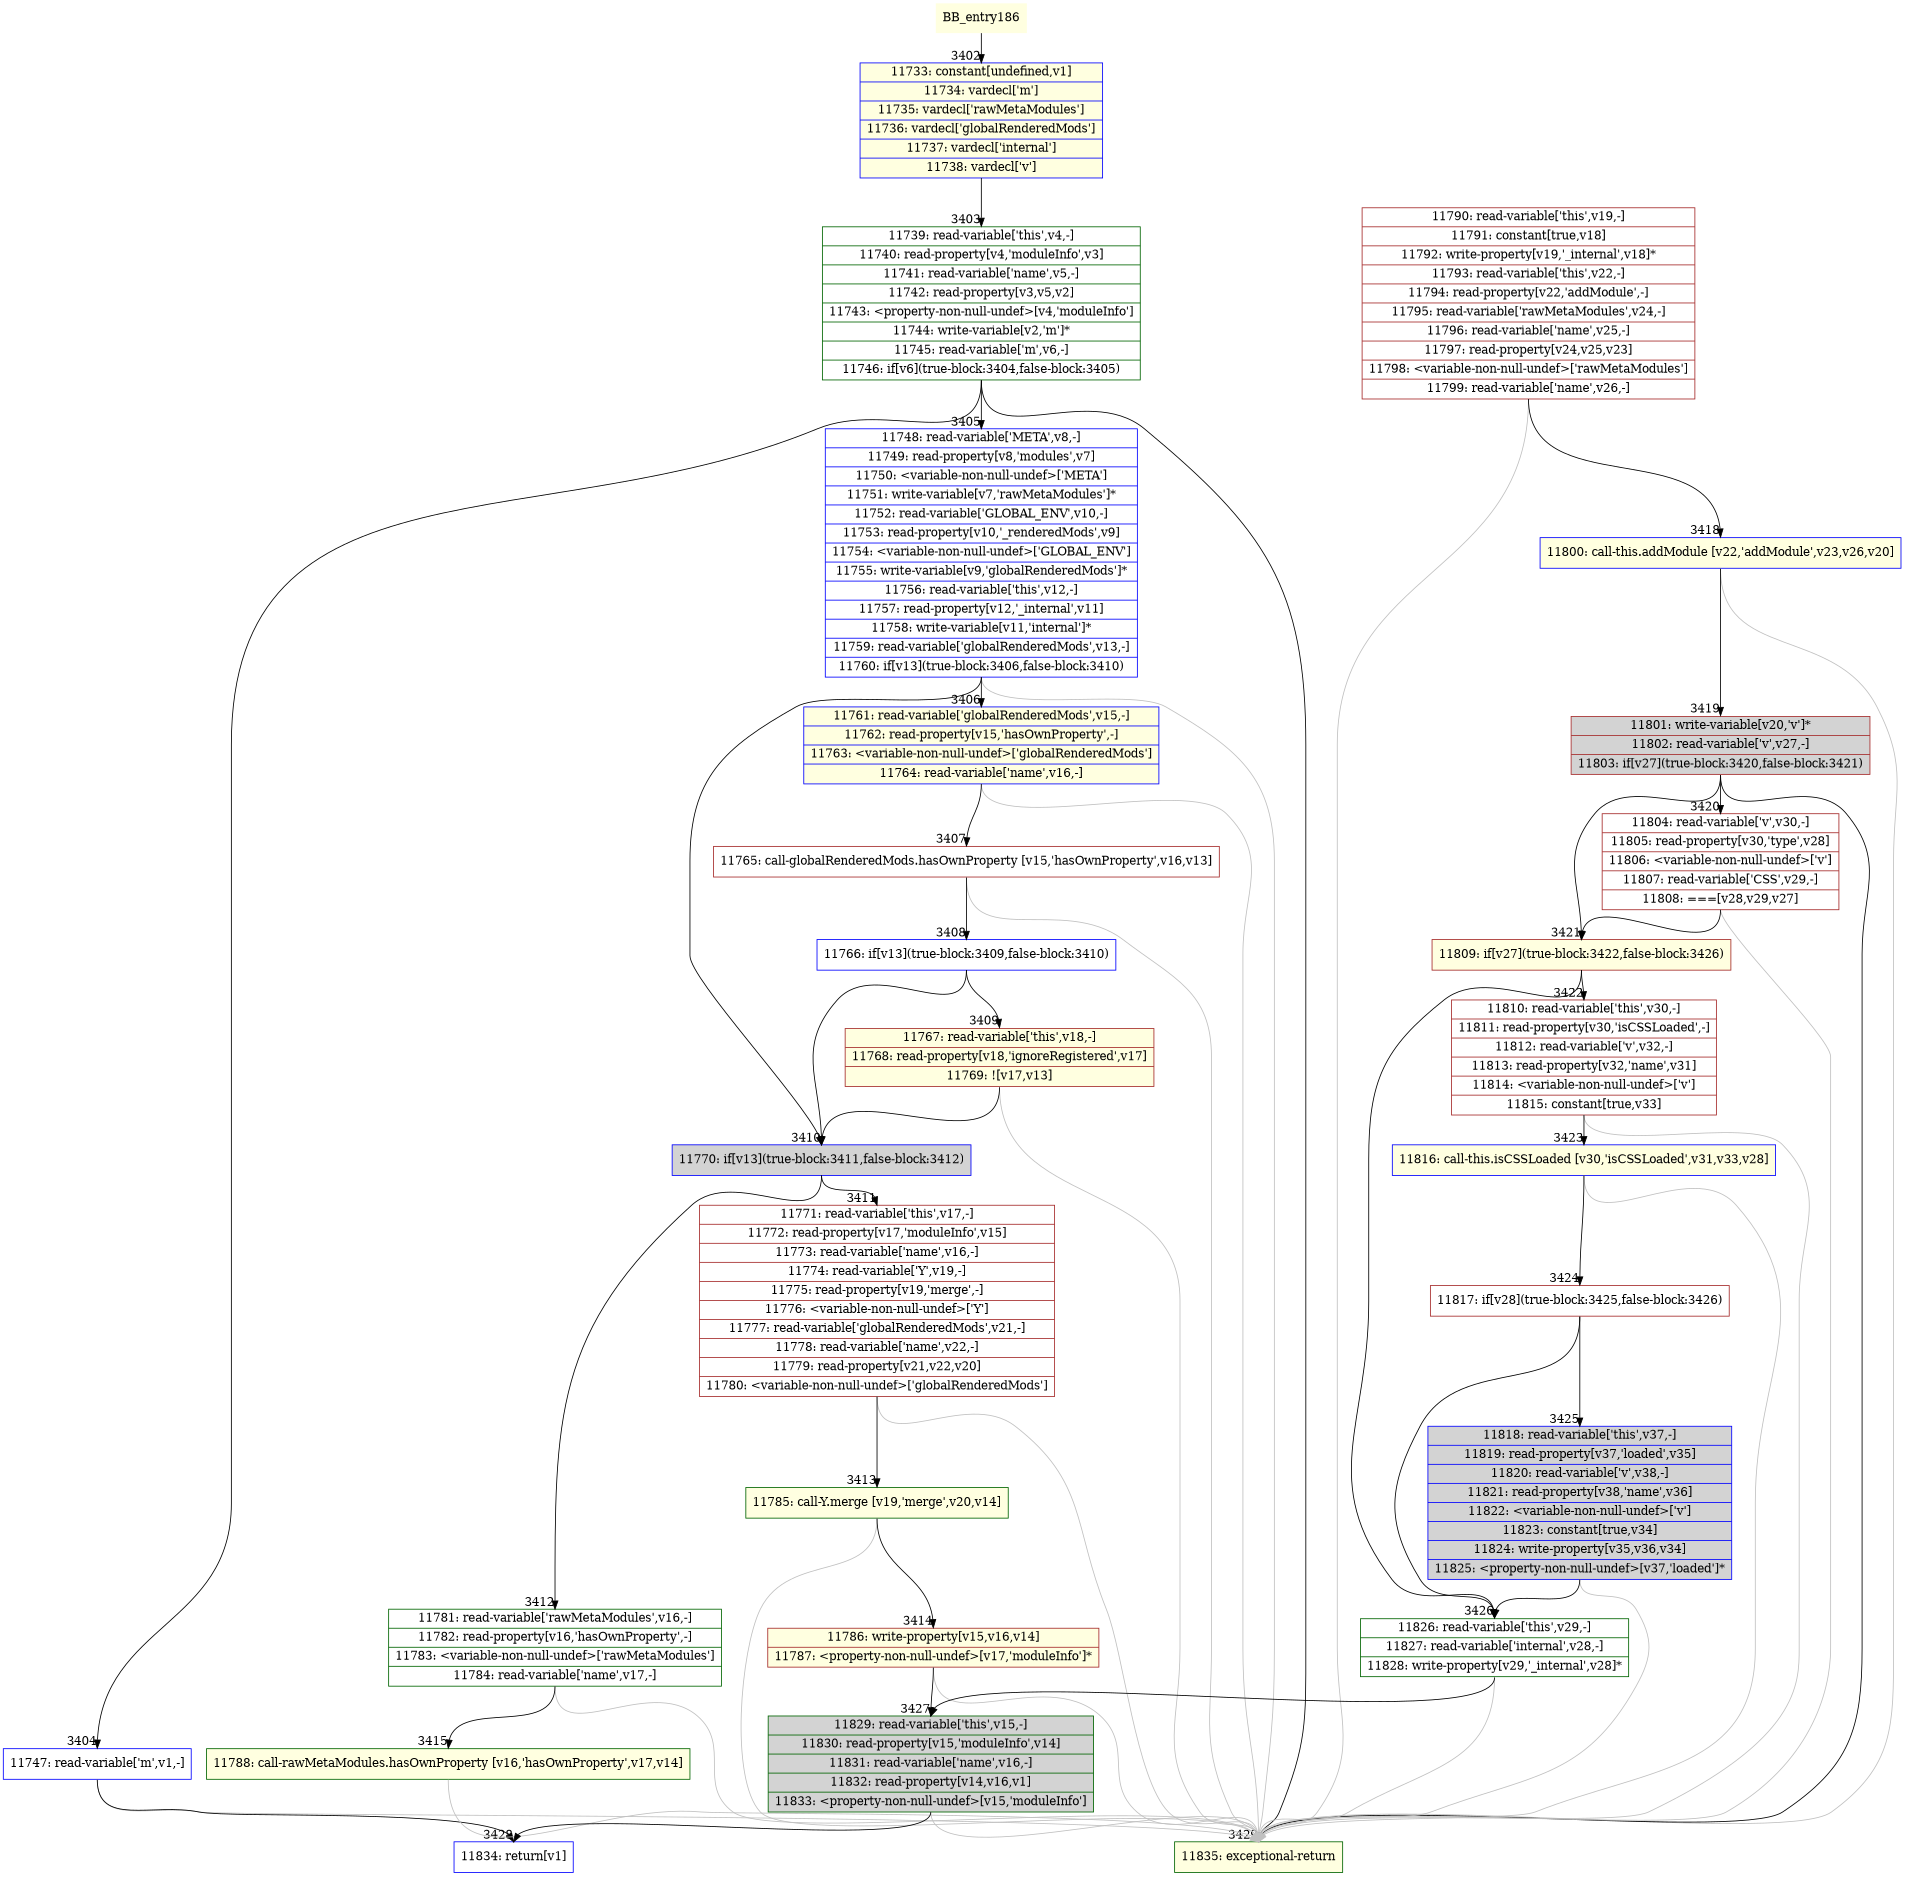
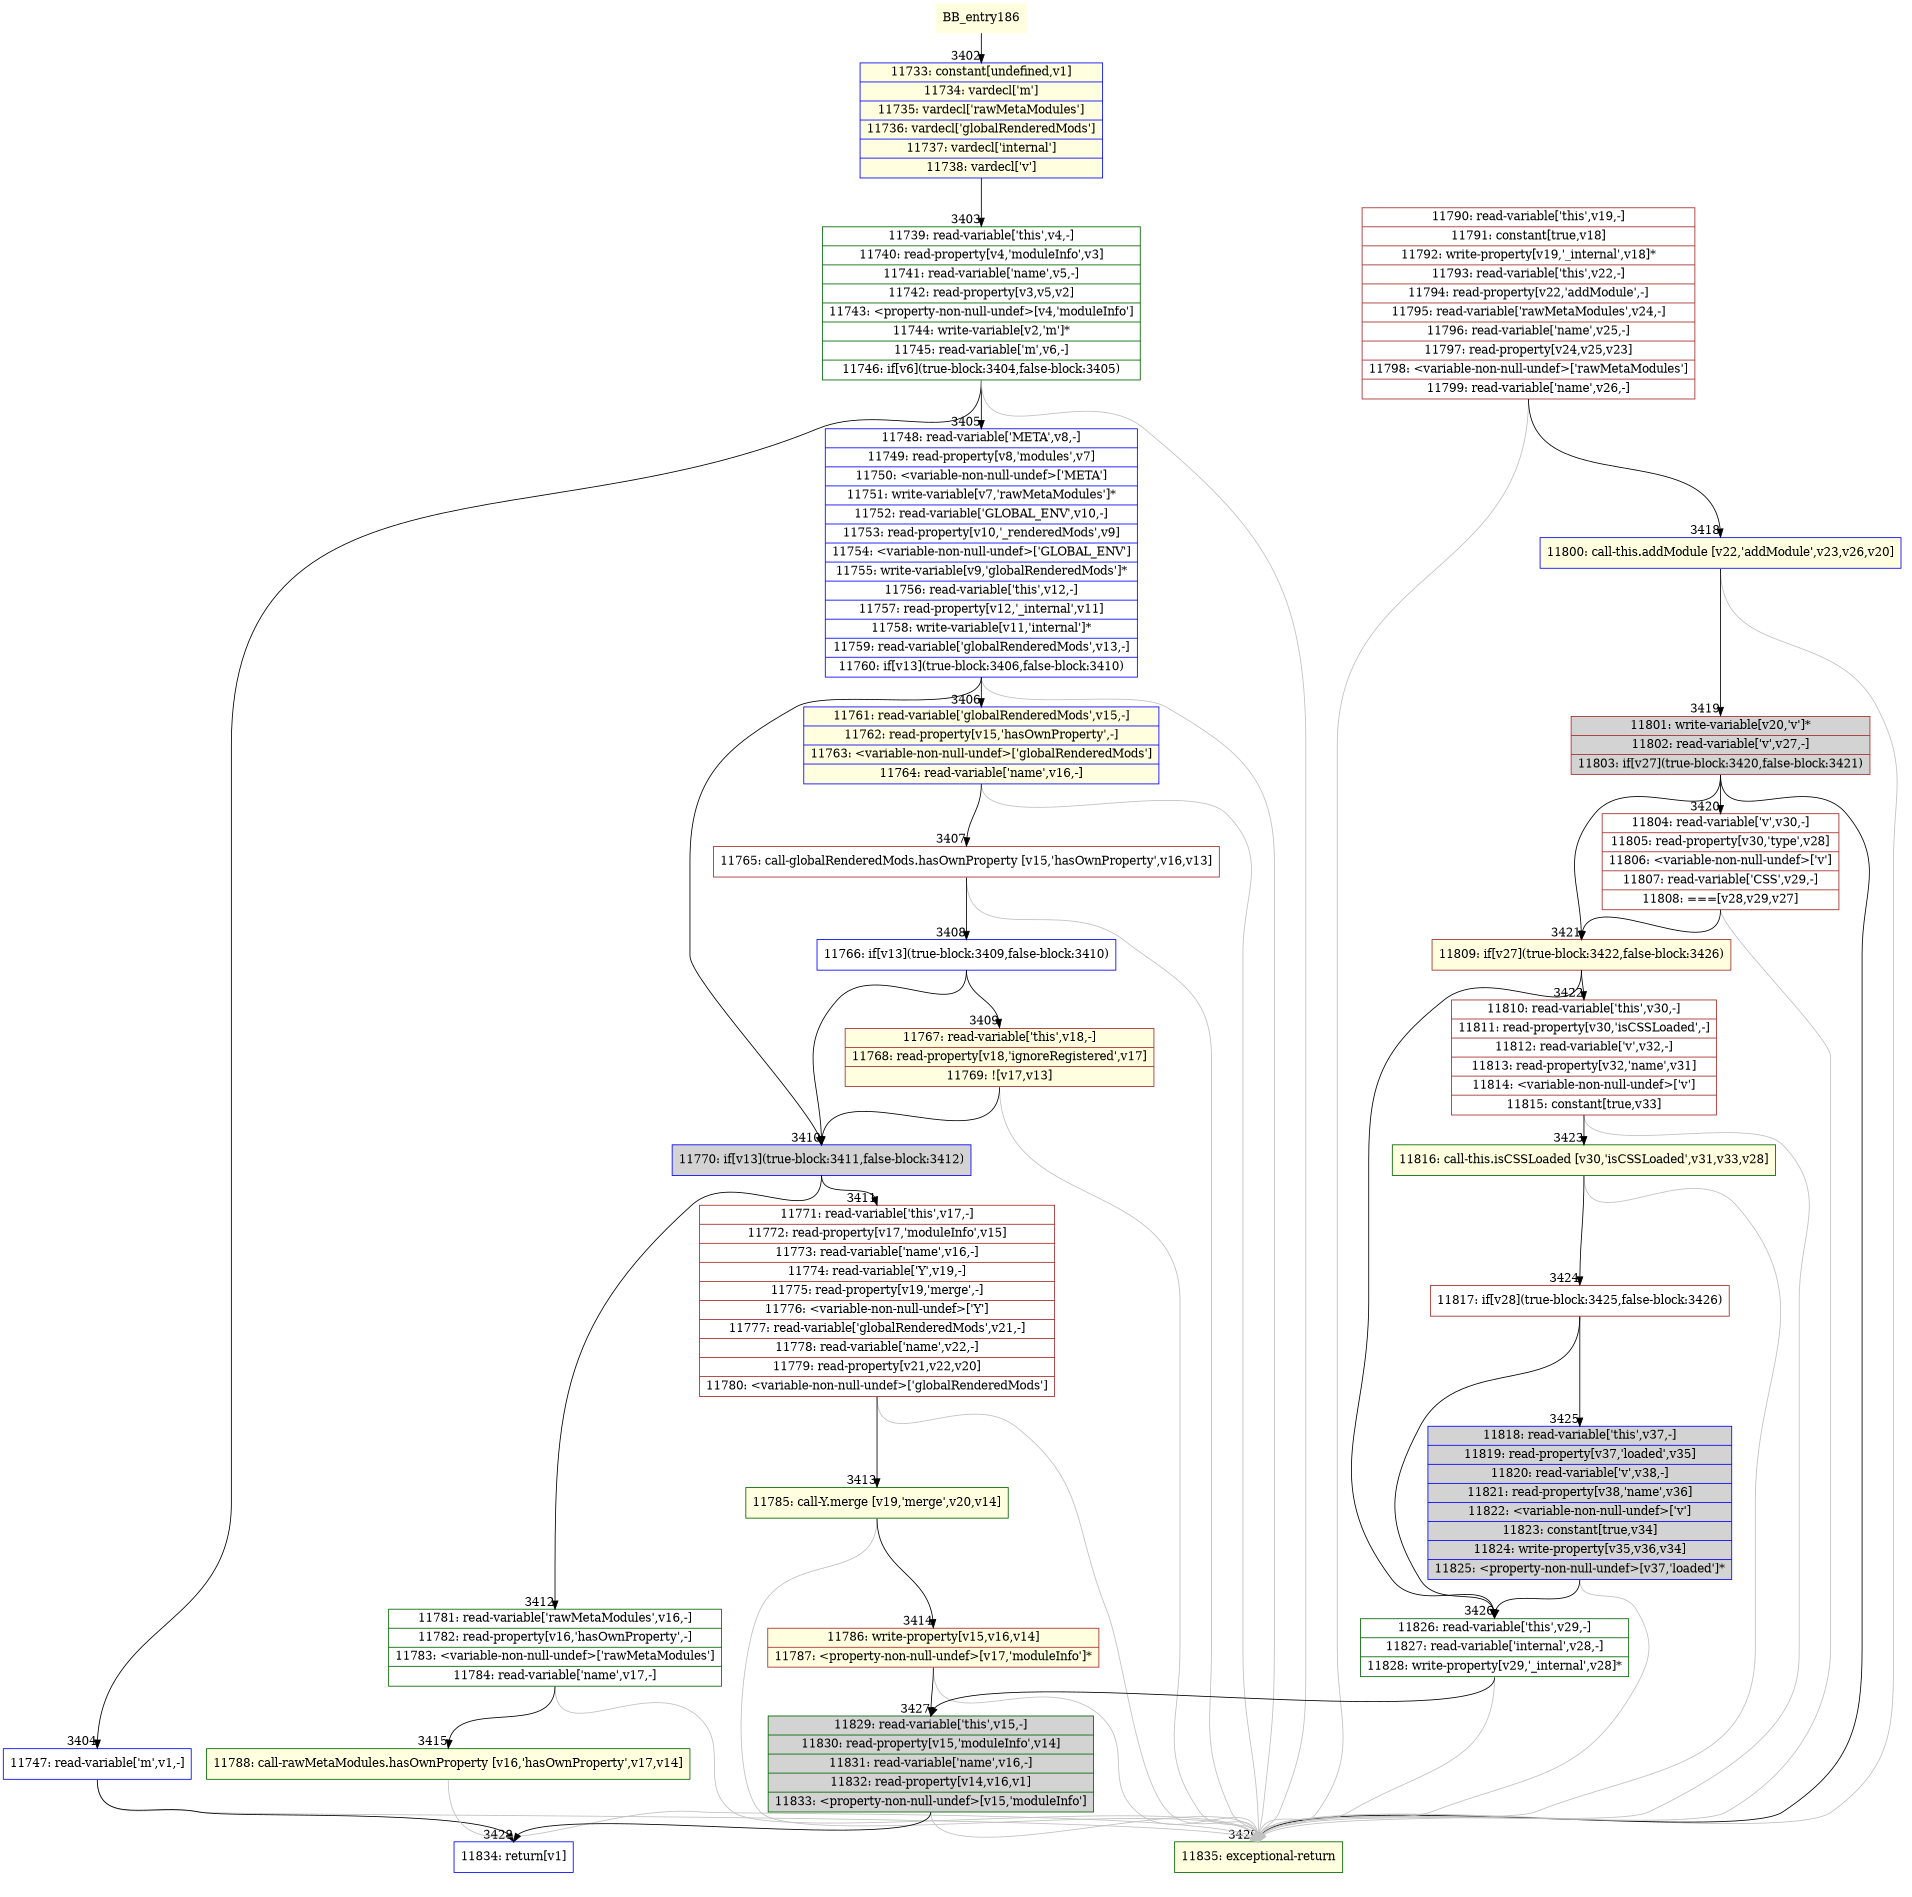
(1306, 1015) -> (1306, 1015)
(1584, 1160) -> (1584, 1160)
